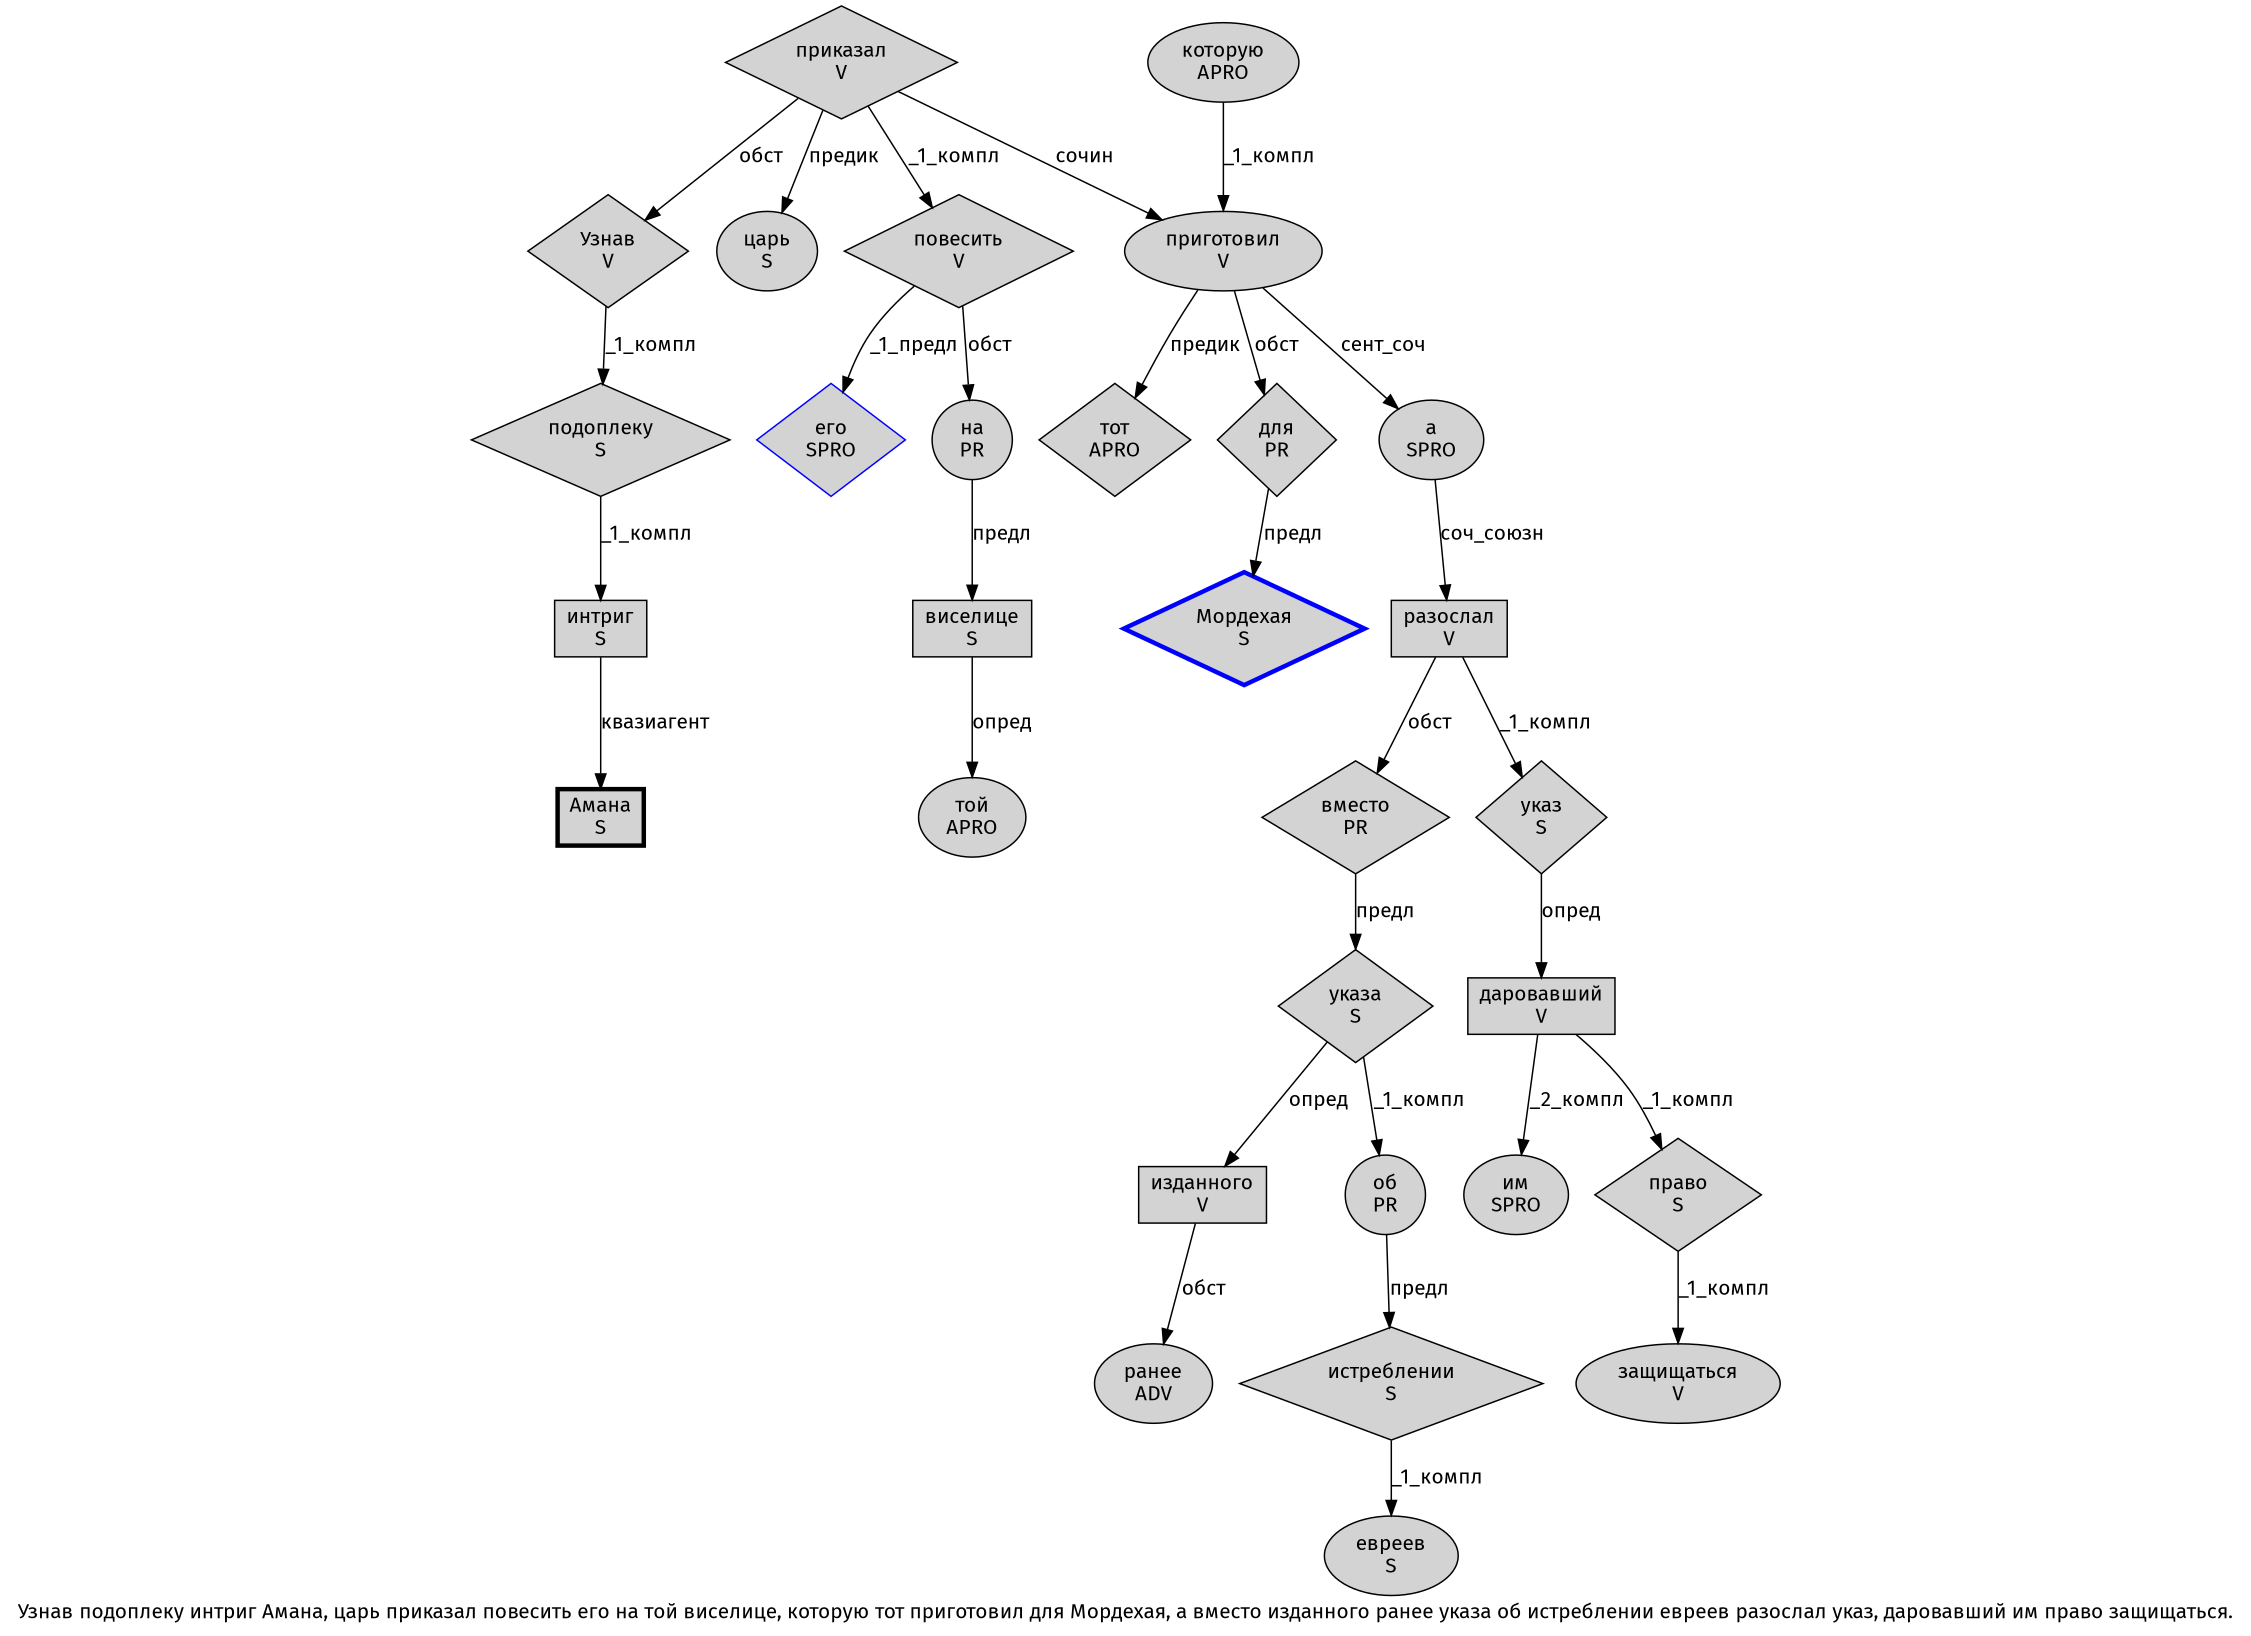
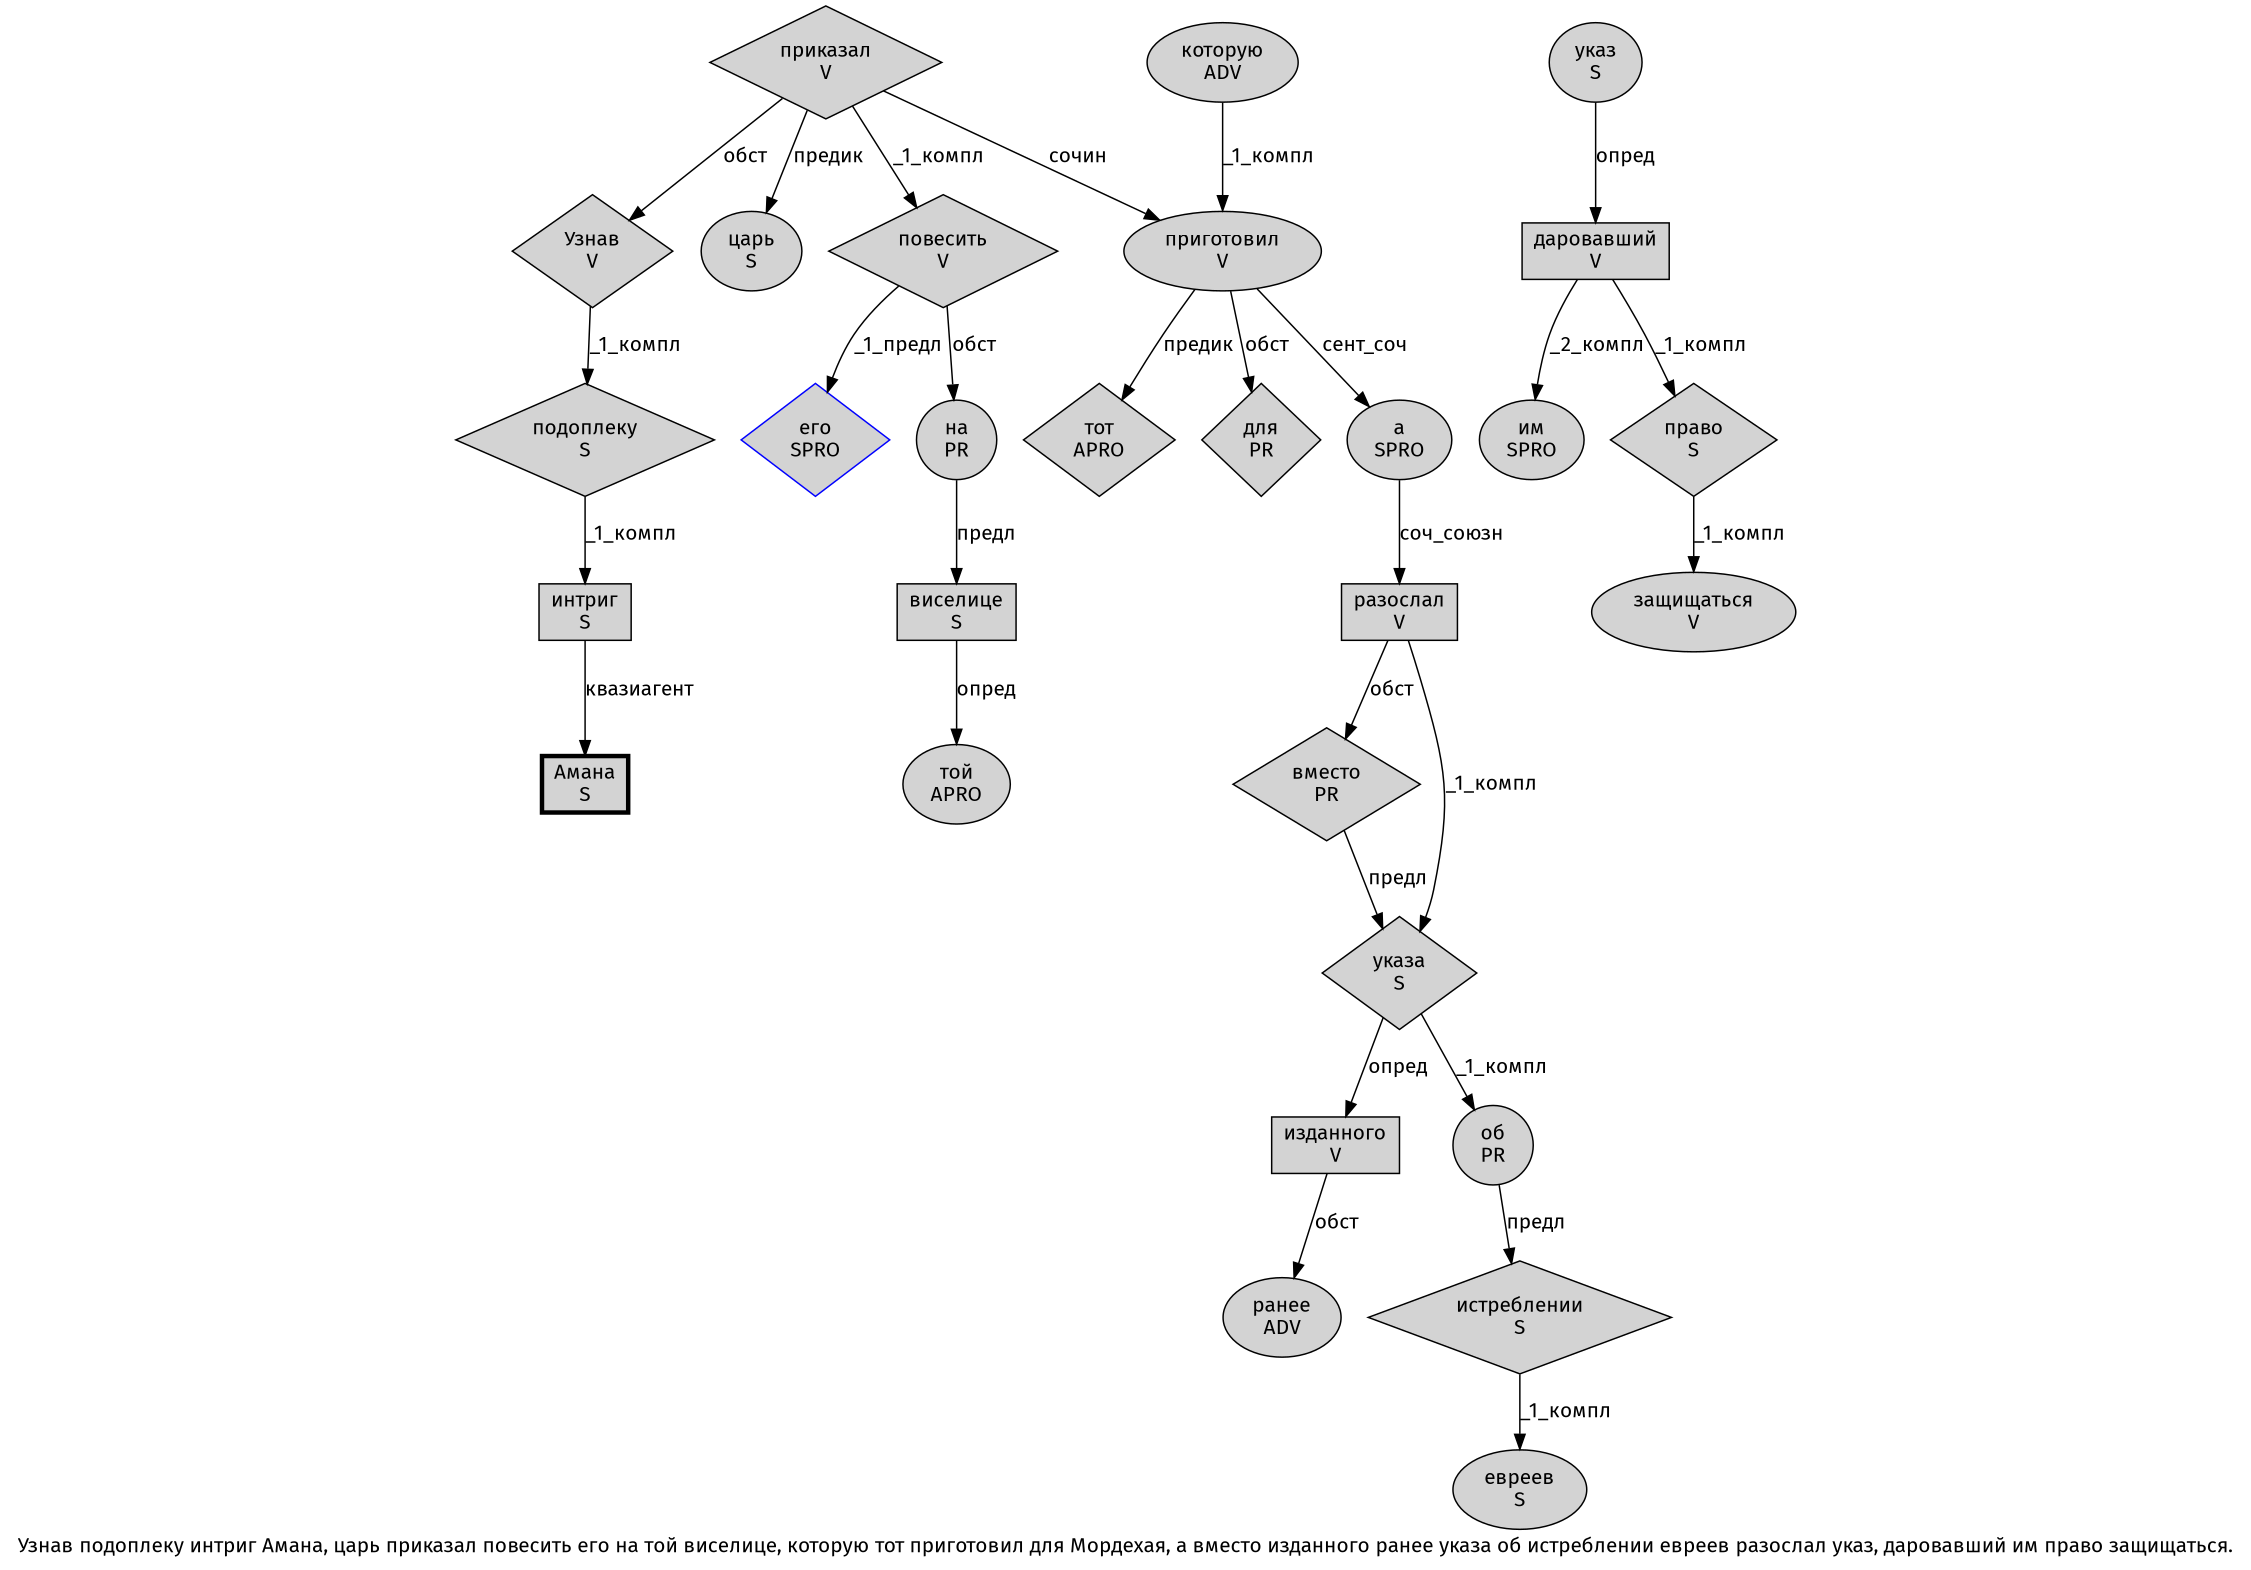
(1223, 62) -> (1223, 62)
(1244, 629) -> none
(1489, 710) -> (1443, 778)
(1541, 817) -> (1596, 62)
